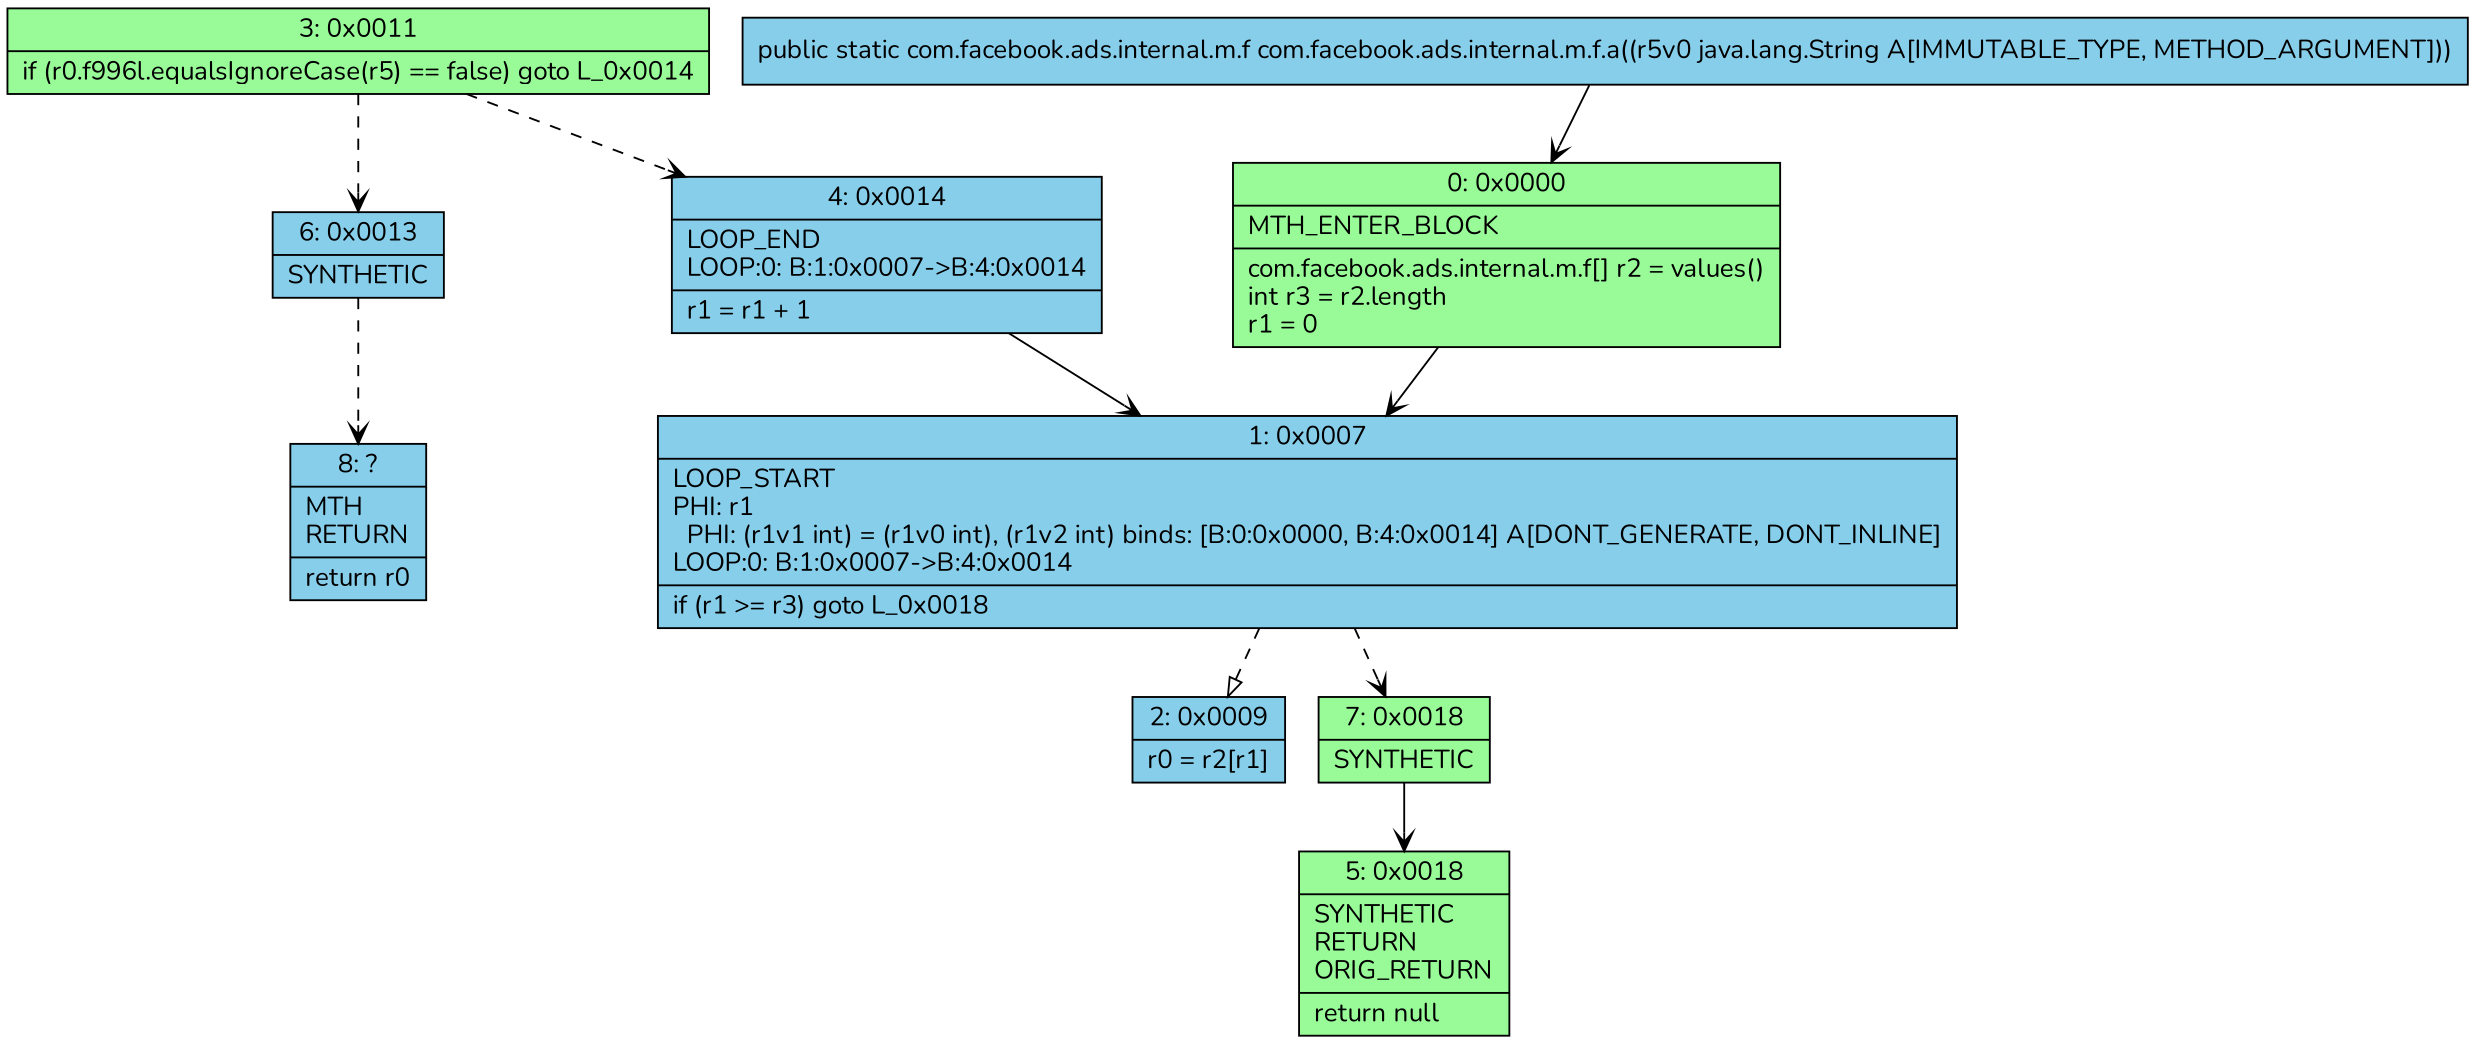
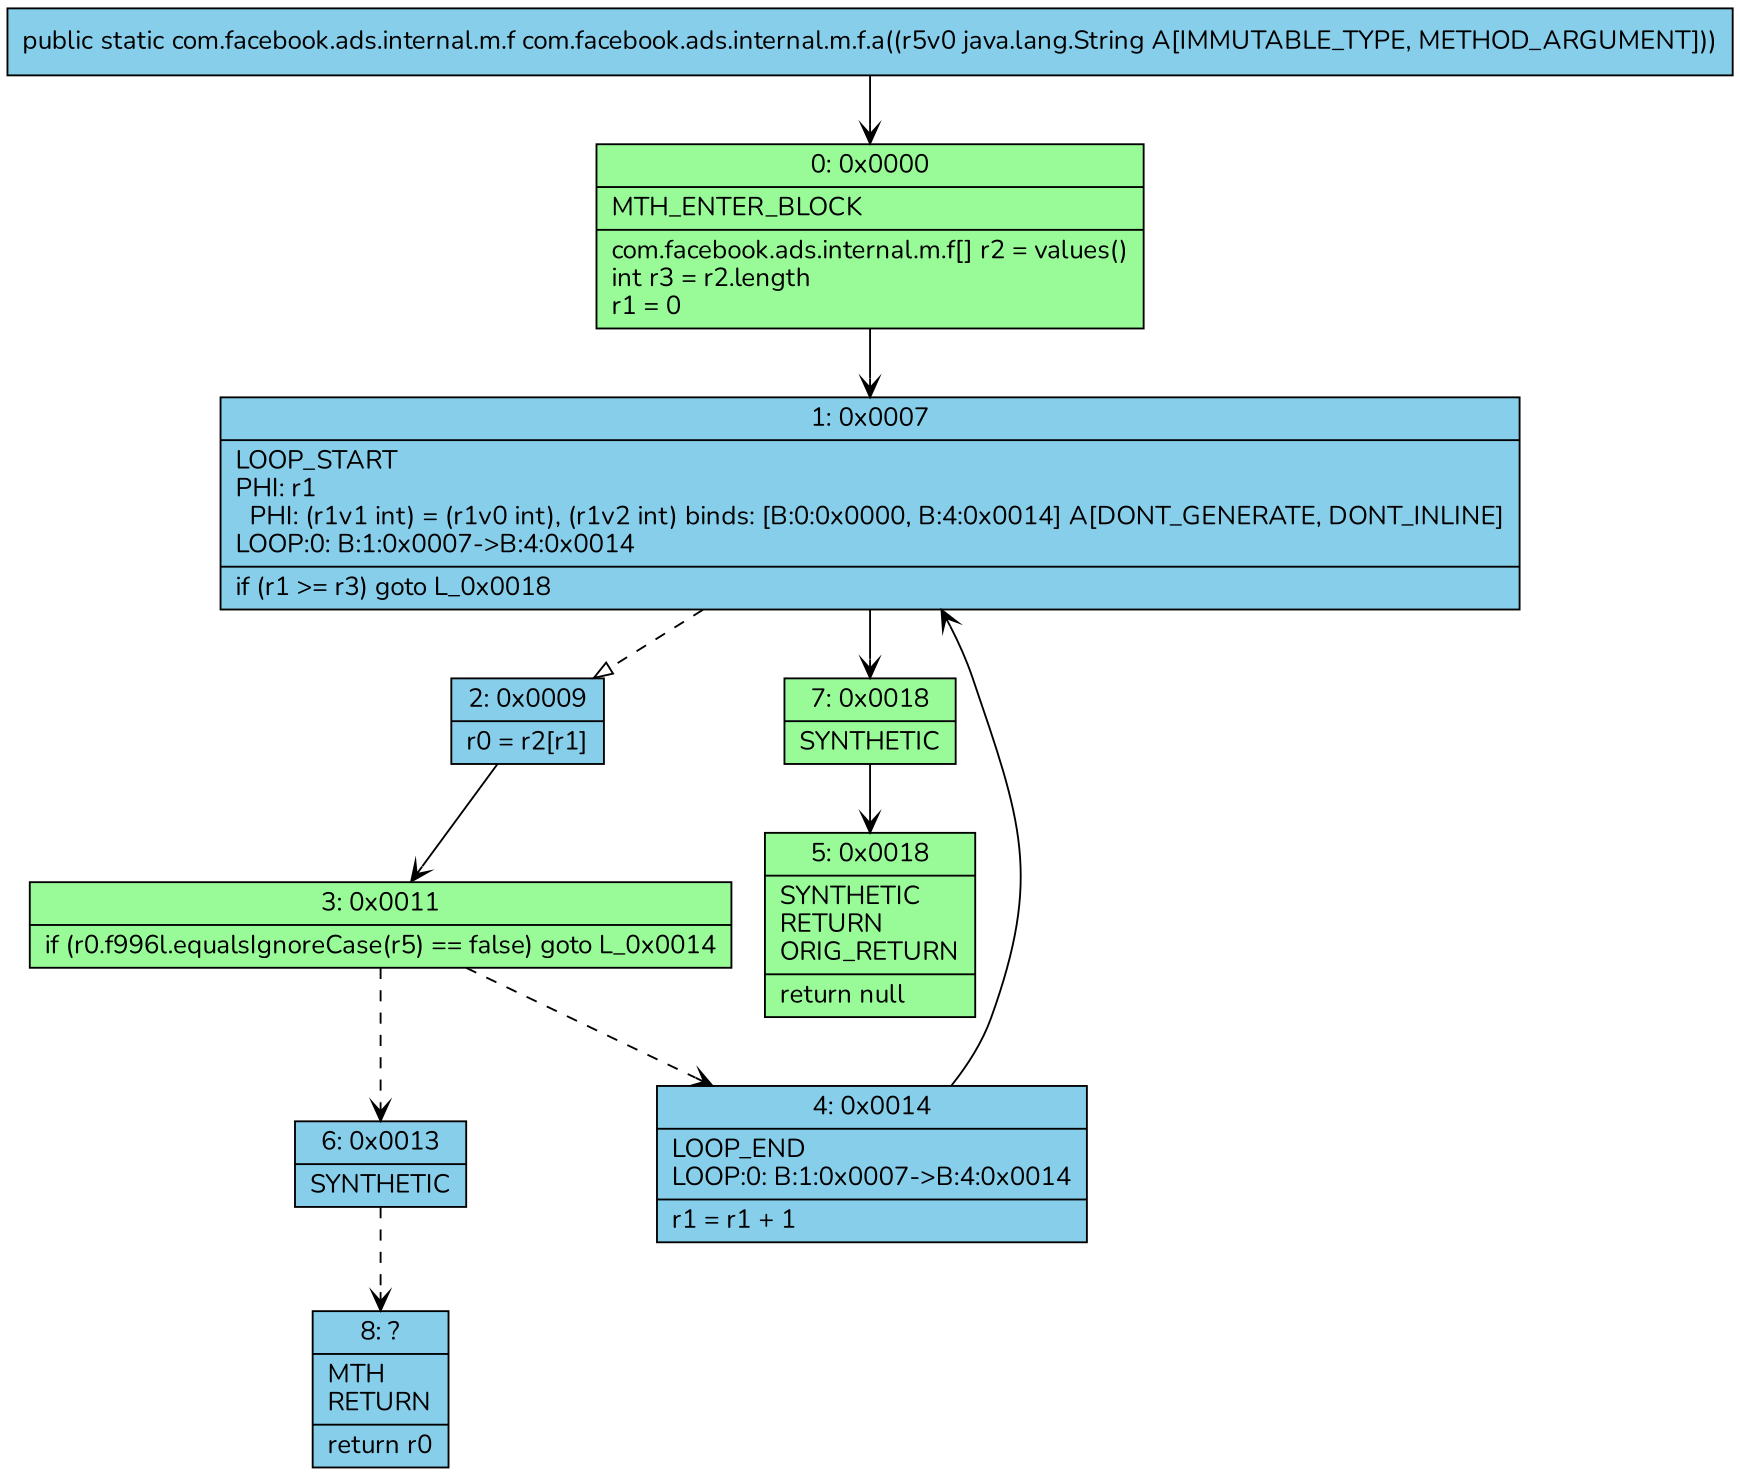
(1366, 654) -> (870, 634)
none -> (460, 815)
